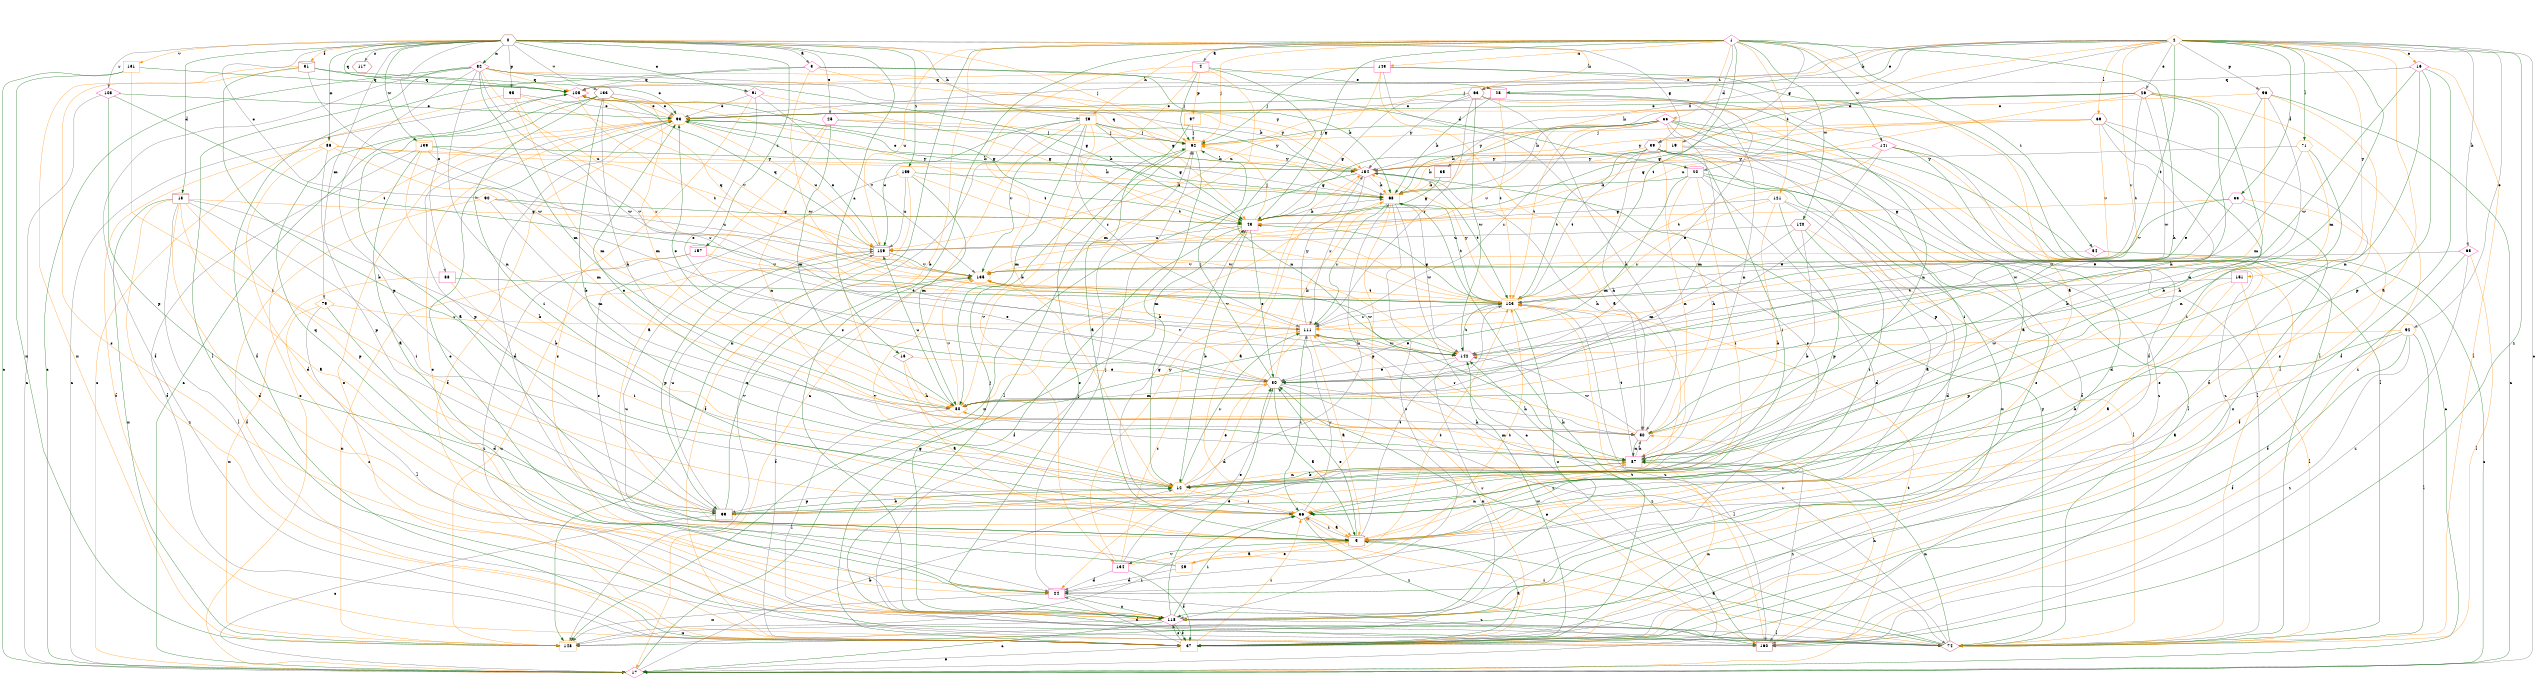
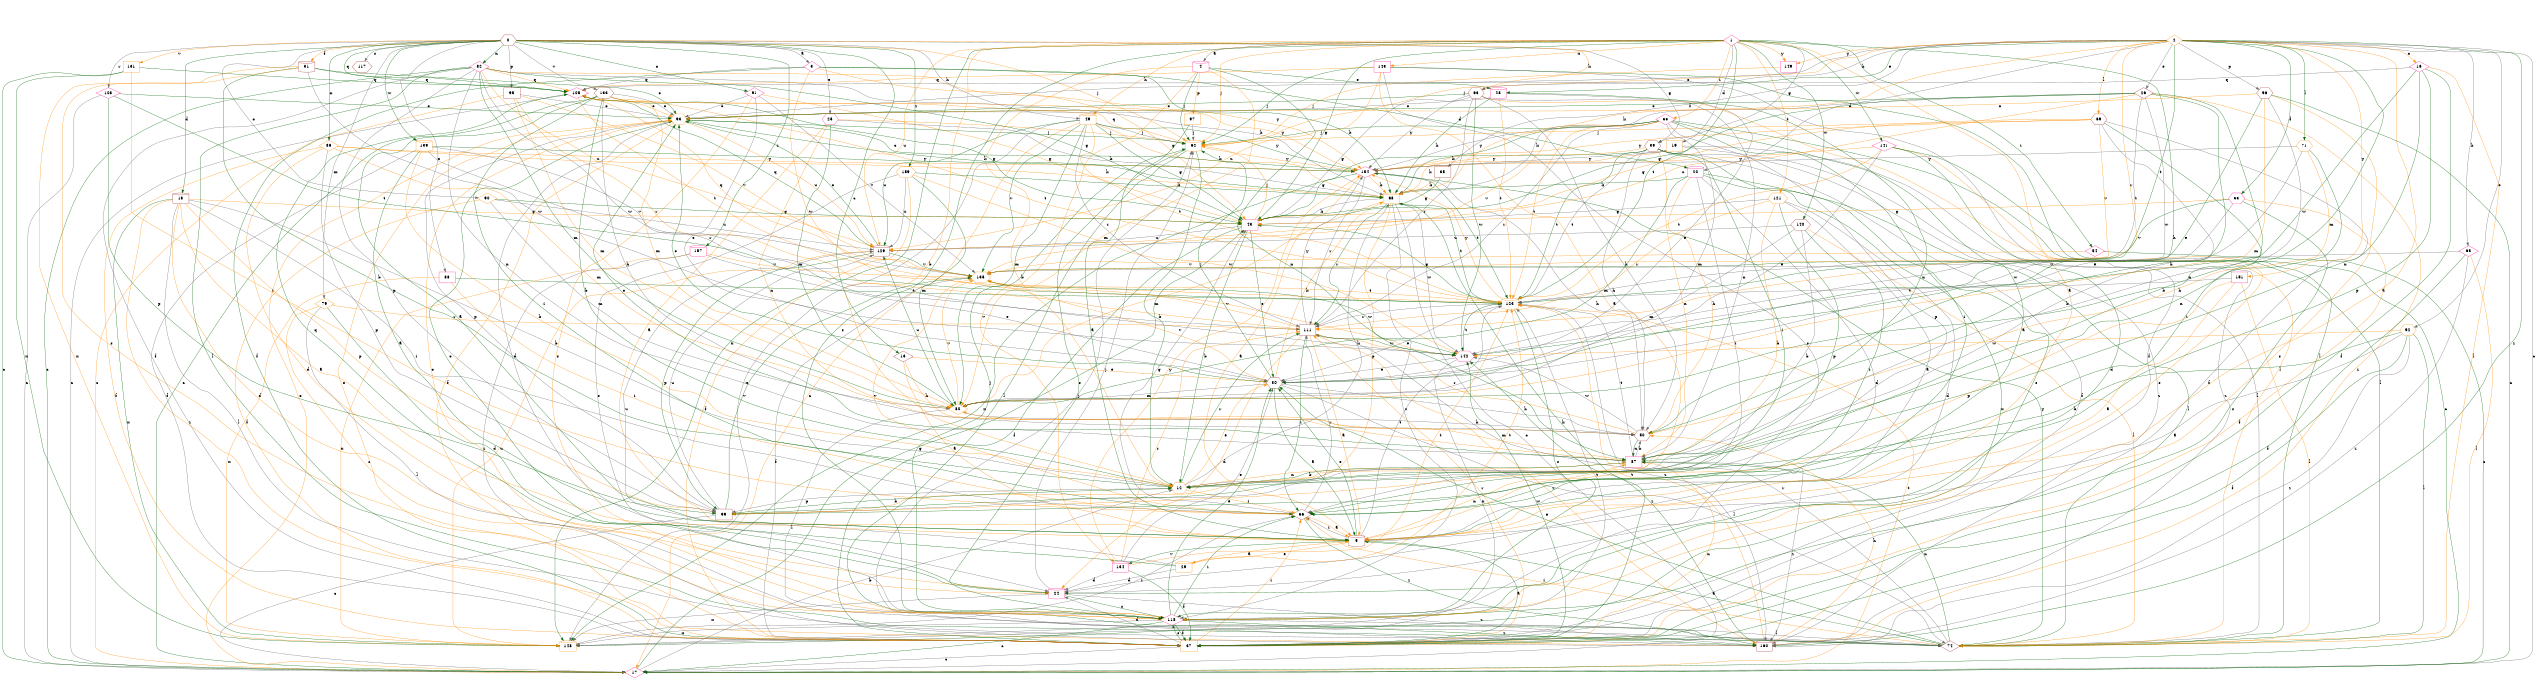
none -> (1789, 67)
(1319, 208) -> (1322, 209)
(1711, 460) -> (1711, 460)
none -> (1453, 632)
none -> (902, 637)
(946, 659) -> (946, 659)
